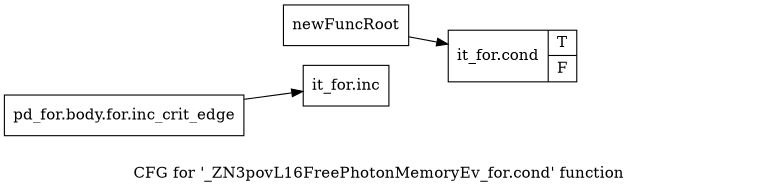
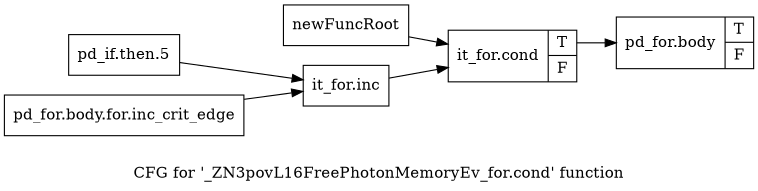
none -> (685, 43)
none -> (124, 55)
none -> (413, 74)
